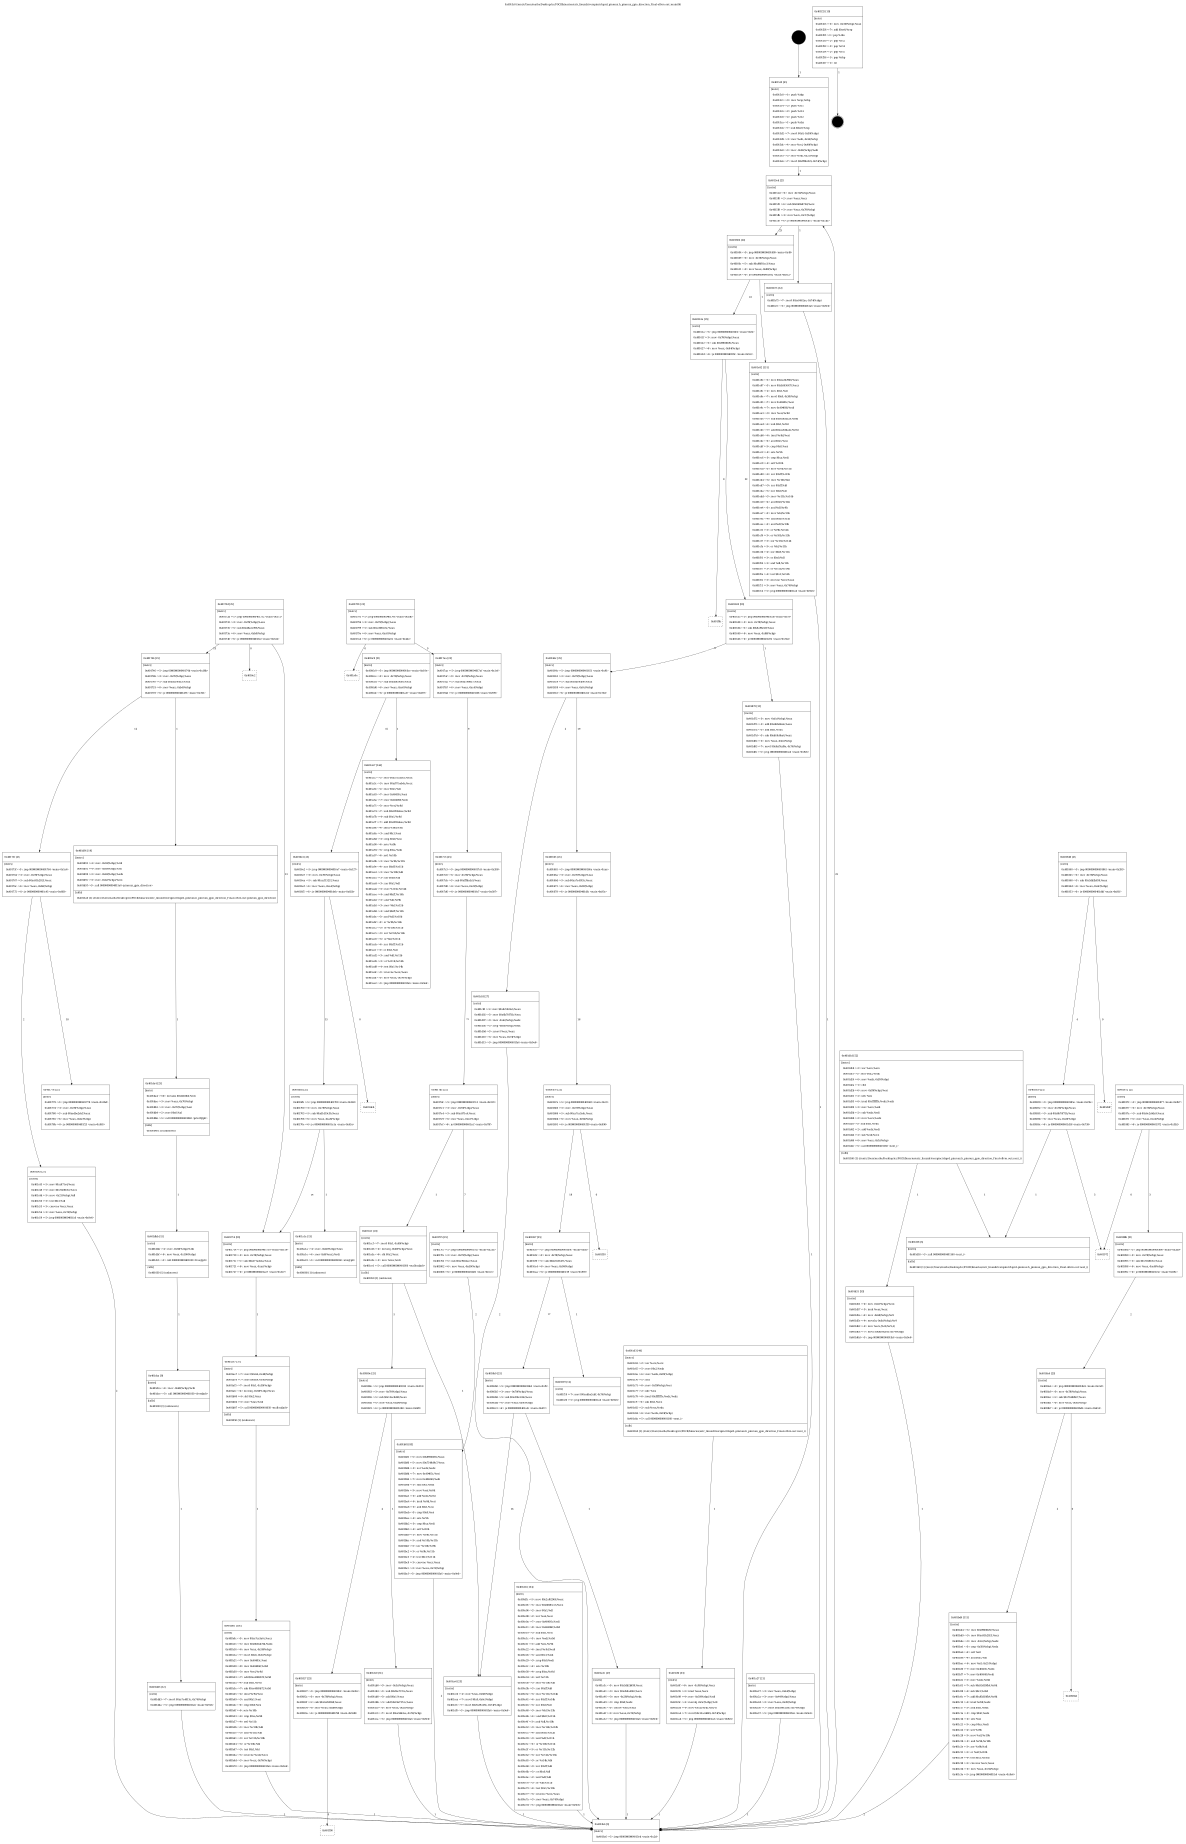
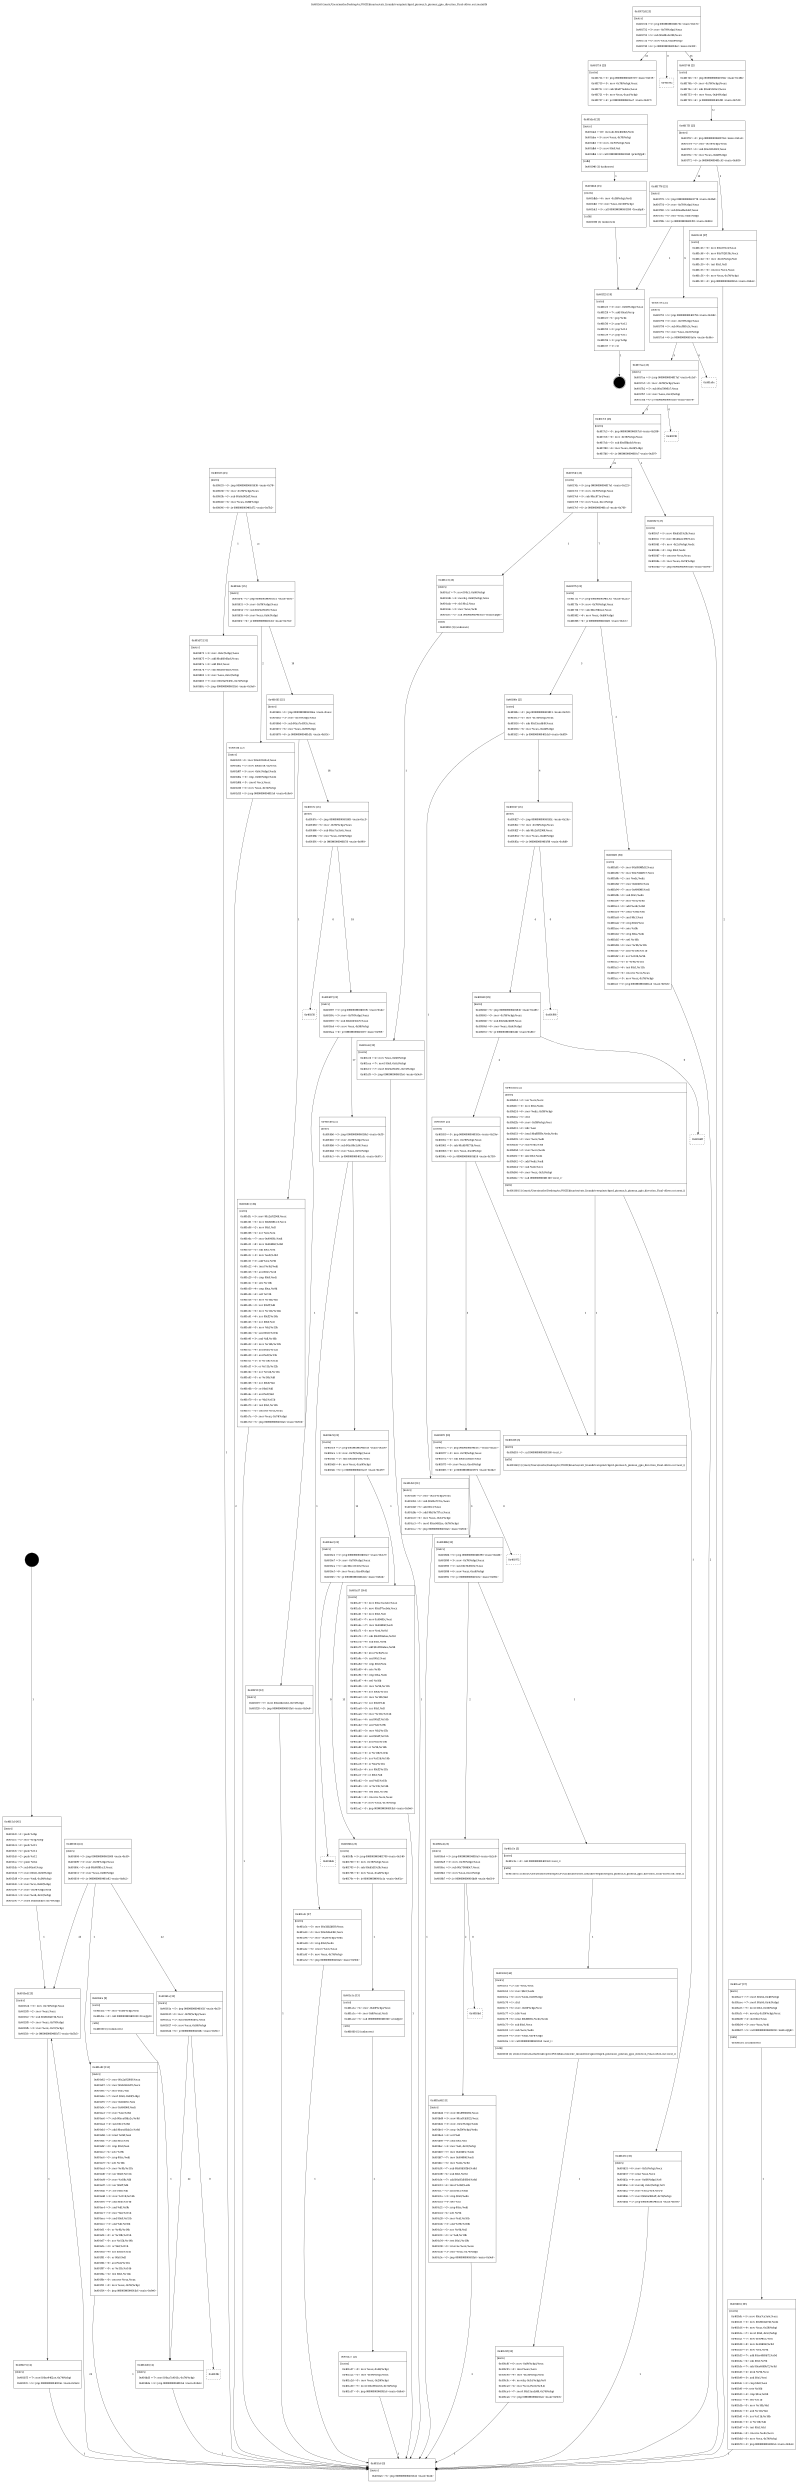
(779, 230) -> (69, 1935)
none -> (654, 257)
none -> (684, 261)
none -> (671, 436)
(726, 479) -> (179, 2197)
none -> (679, 544)
(176, 874) -> none
none -> (522, 919)
none -> (297, 969)
(305, 1182) -> none
(1084, 1189) -> (466, 1295)
(256, 1316) -> none
(177, 1323) -> (617, 257)
(392, 1325) -> (568, 660)
(497, 1544) -> (354, 1295)
none -> (594, 1861)
none -> (282, 2117)
none -> (412, 2135)
none -> (373, 2193)
